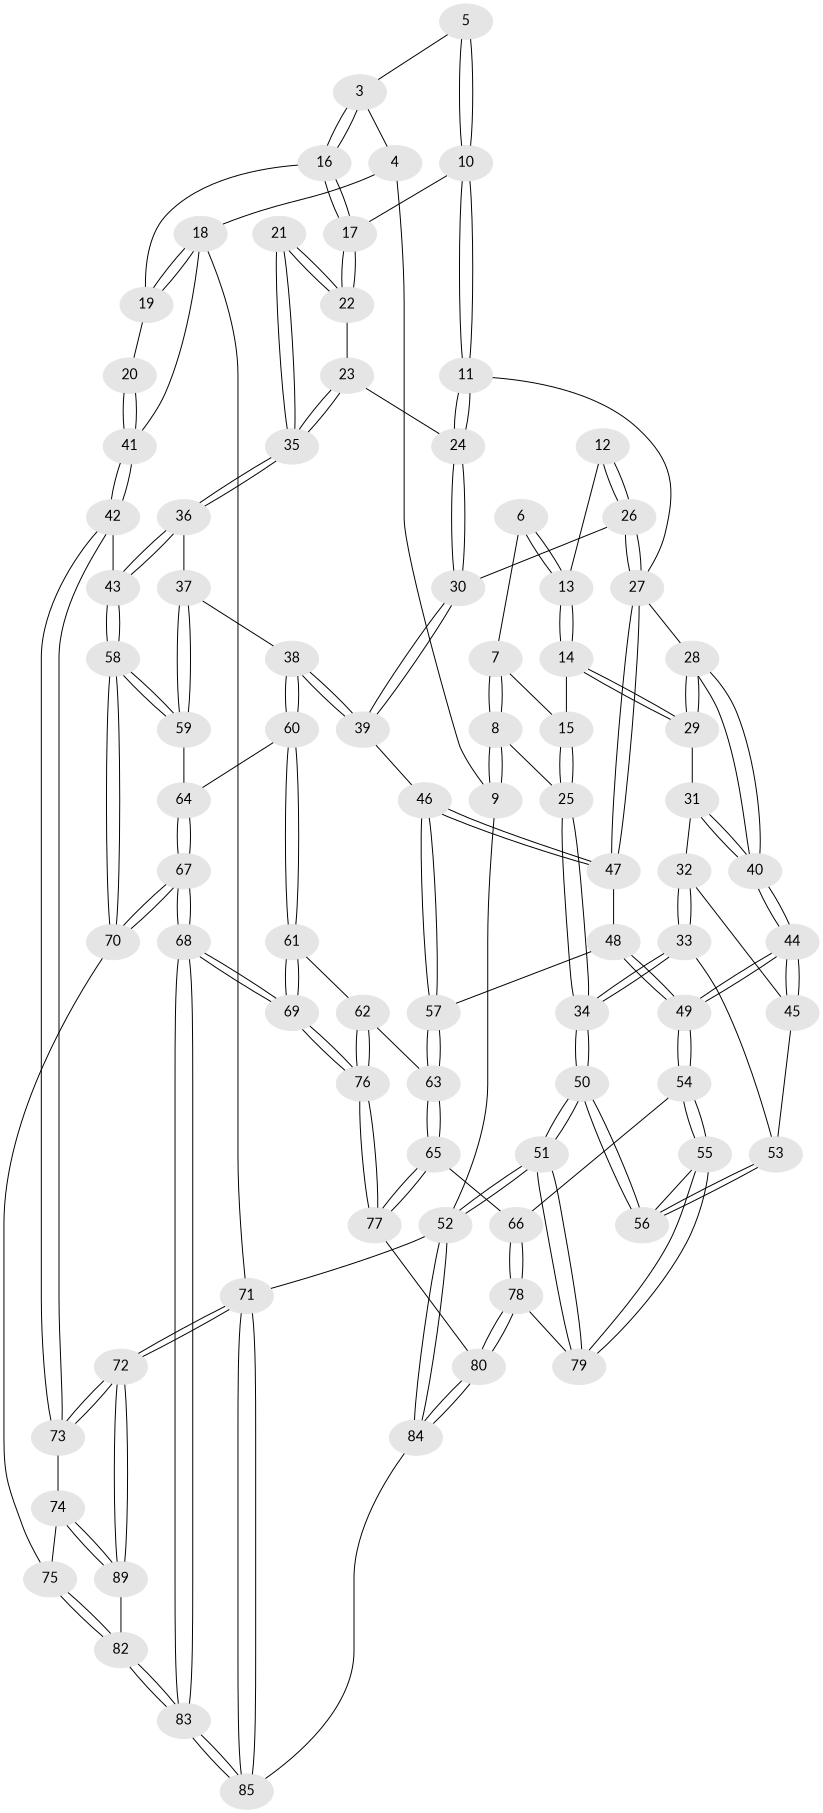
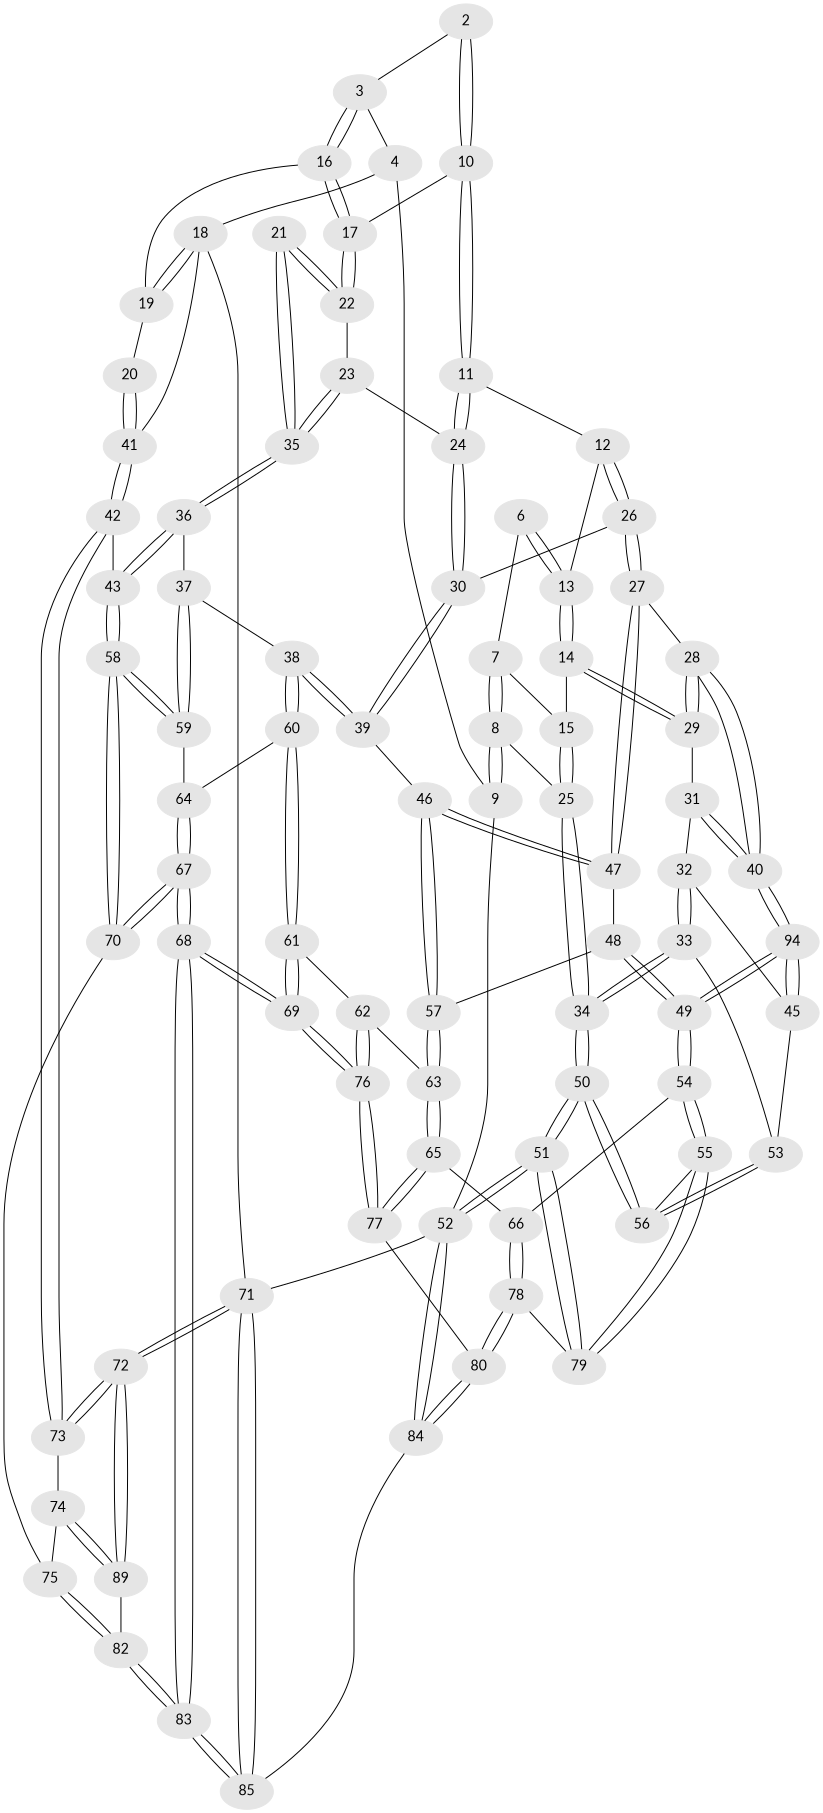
(466, 22) -> (466, 22)
(638, 429) -> (534, 411)
(793, 942) -> (793, 942)
